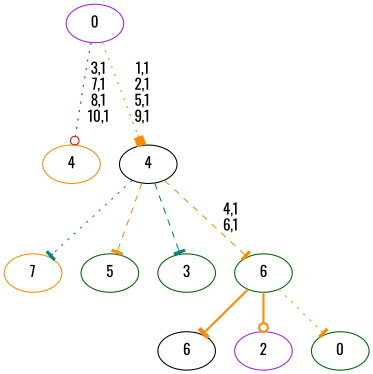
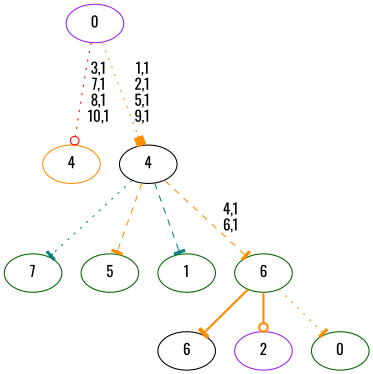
(33, 273) -> (33, 273)
(187, 273) -> (187, 273)
